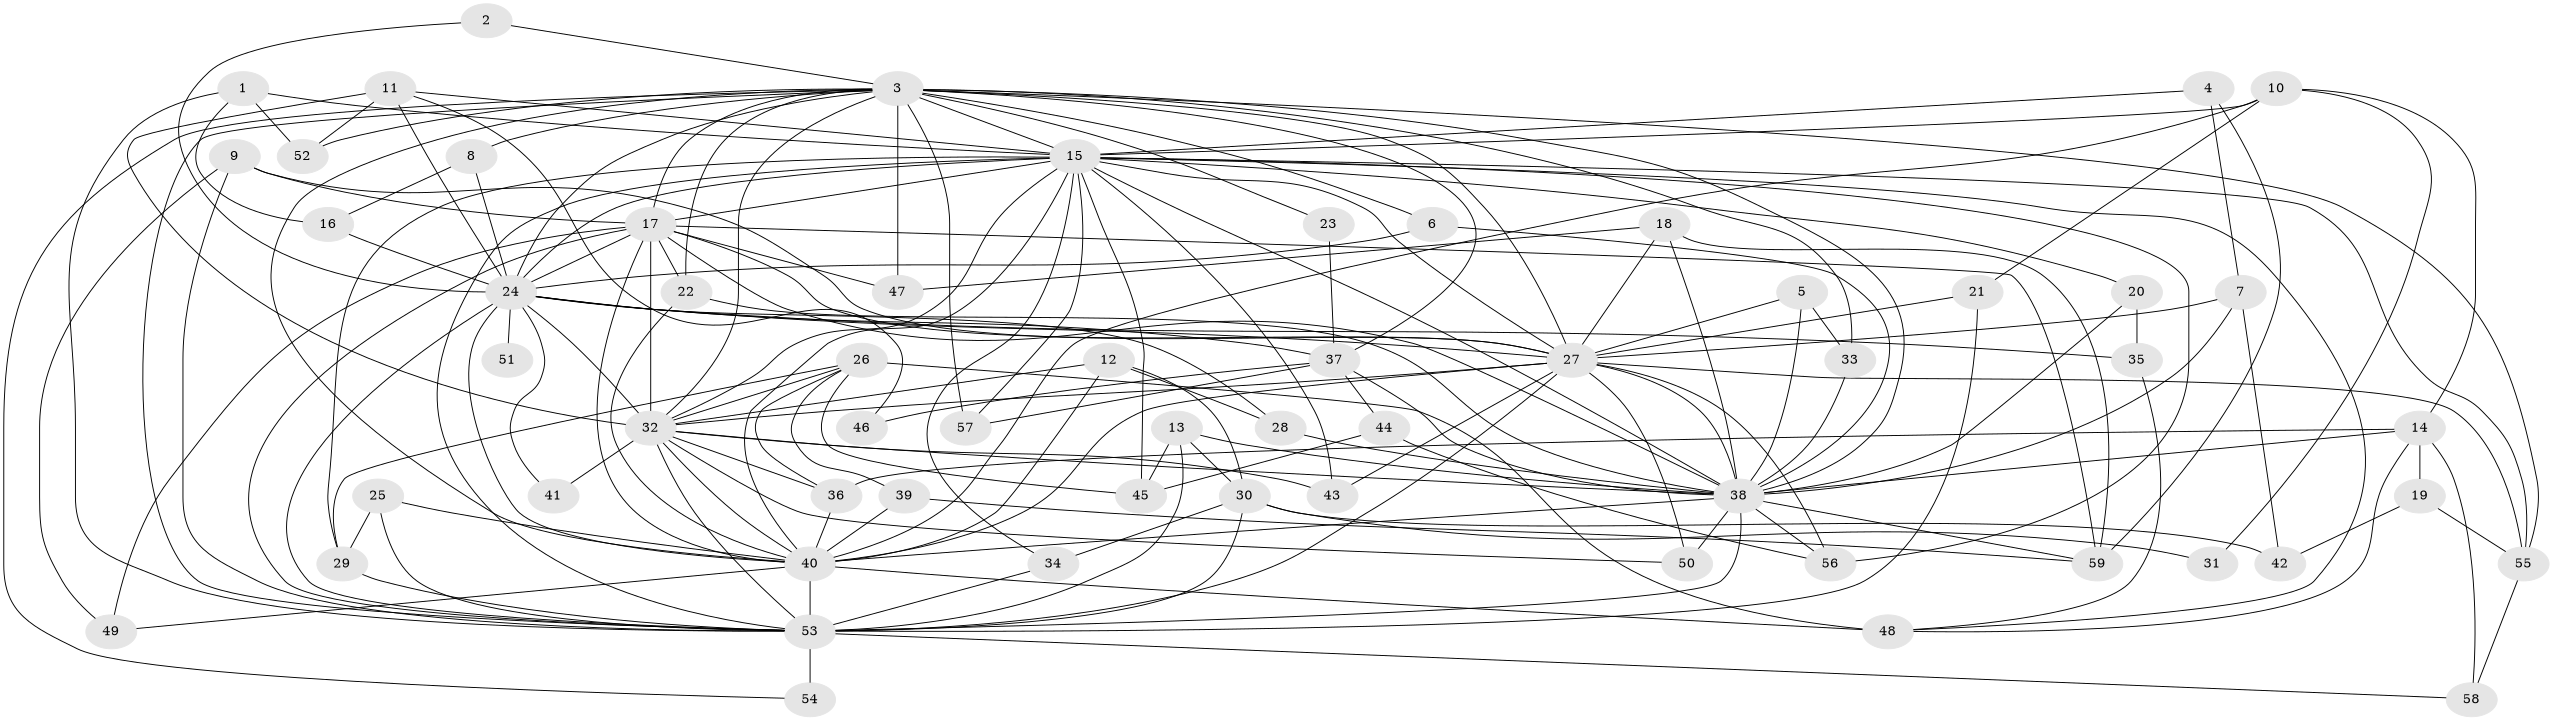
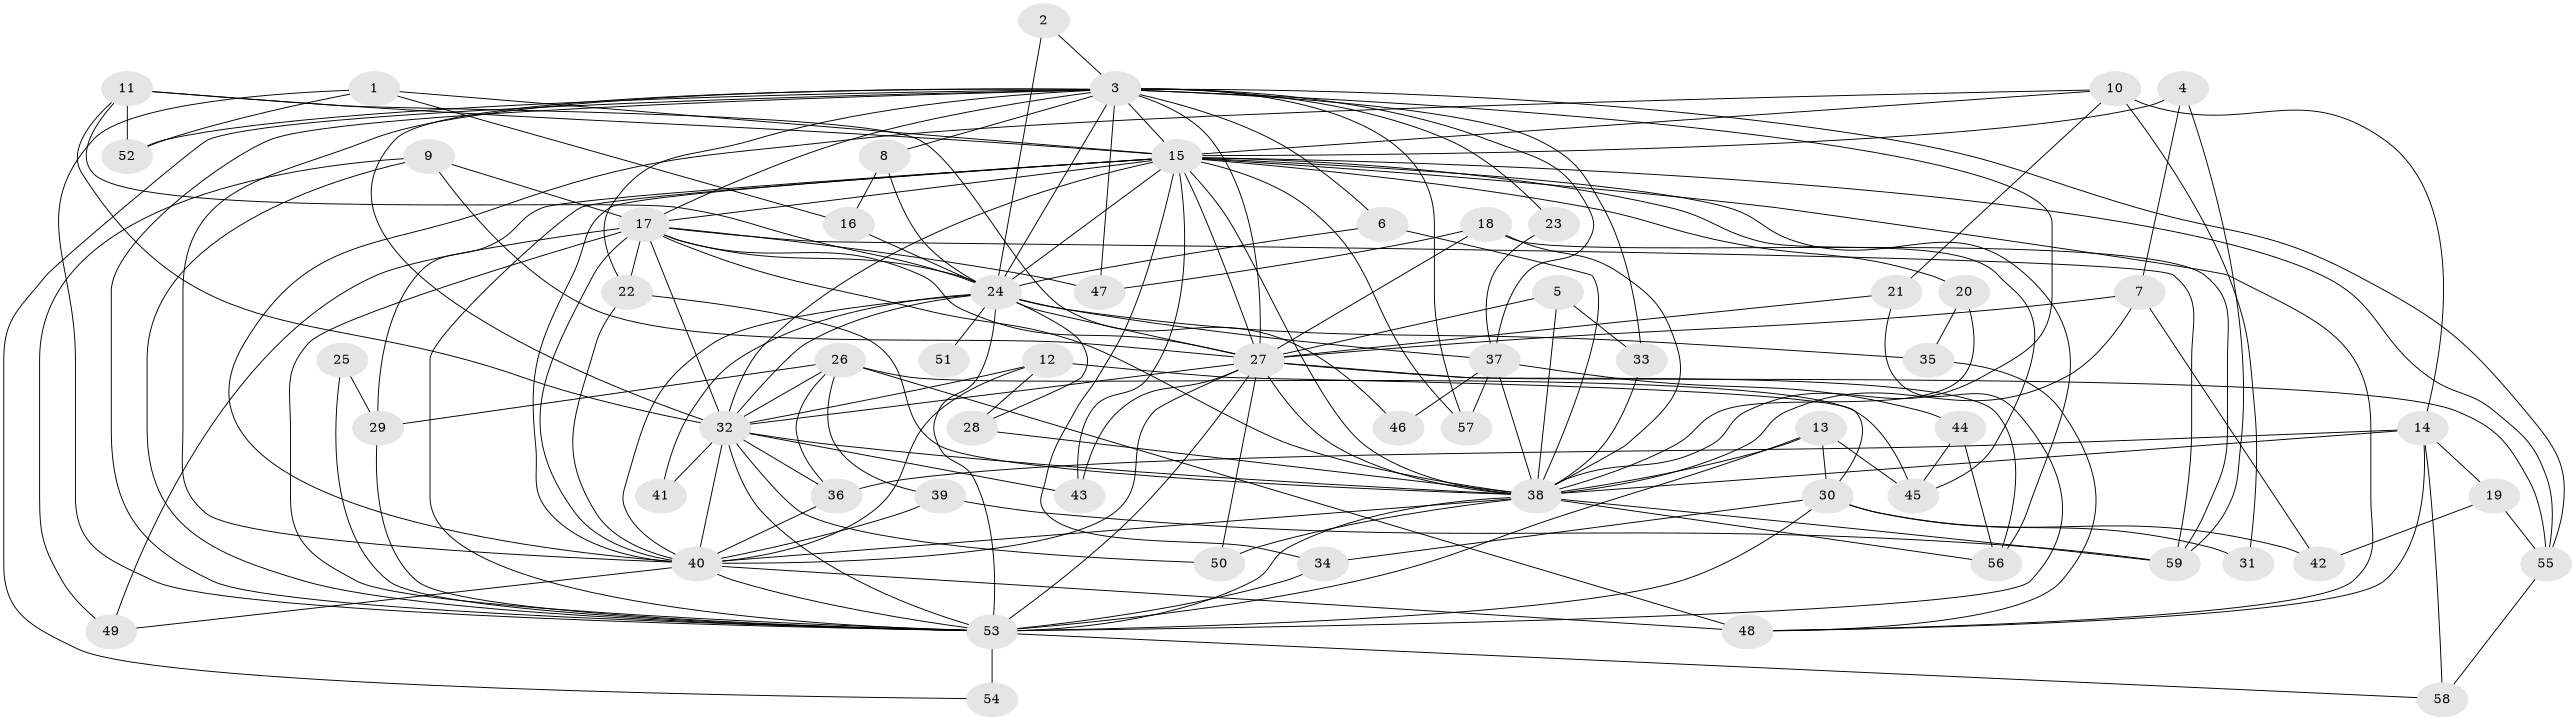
(612, 538) -> none
